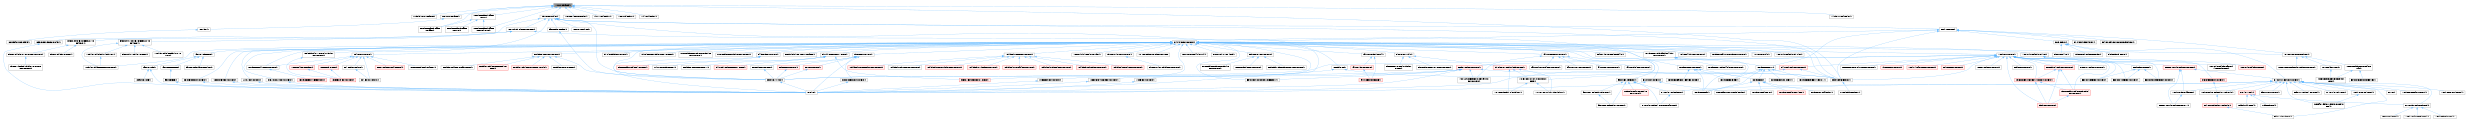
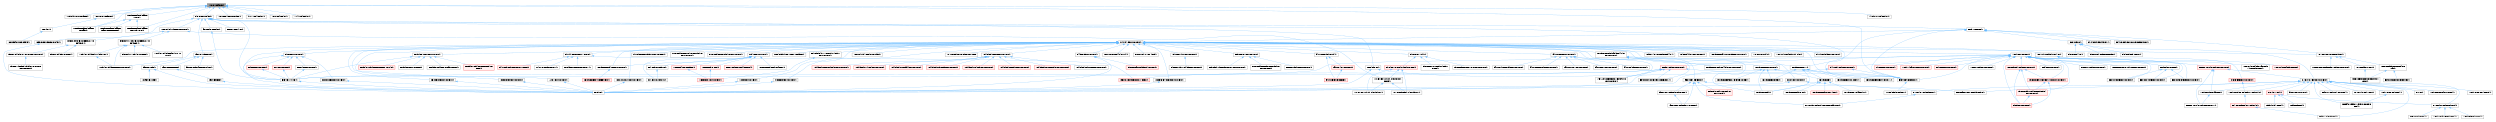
(457, 30) -> (110, 30)
none -> (1544, 67)
